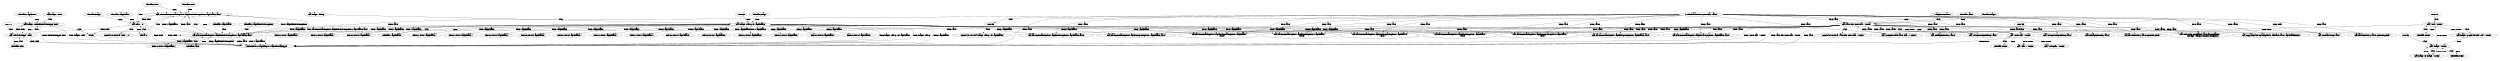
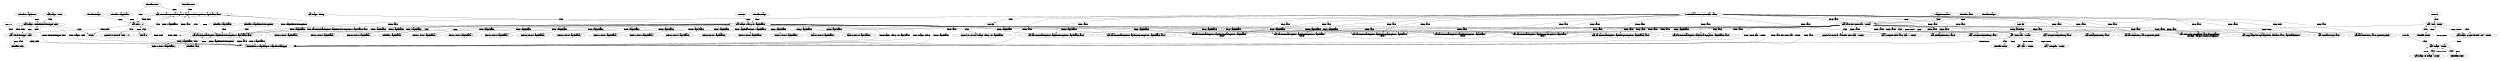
(986, 29) -> (925, 27)
(1867, 31) -> (1865, 32)
